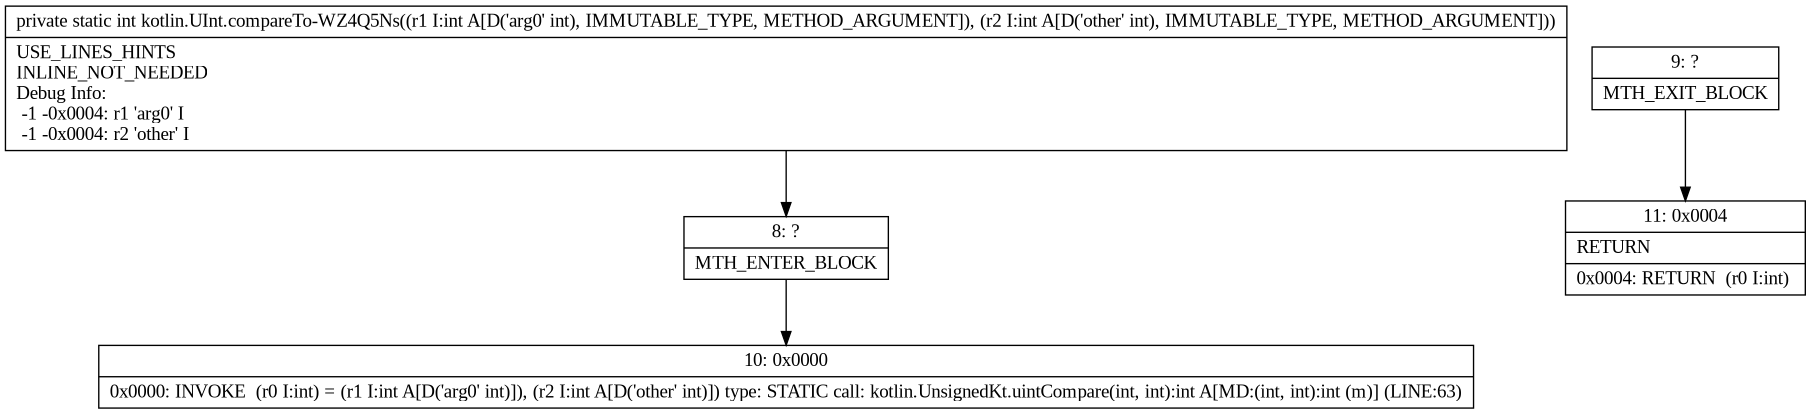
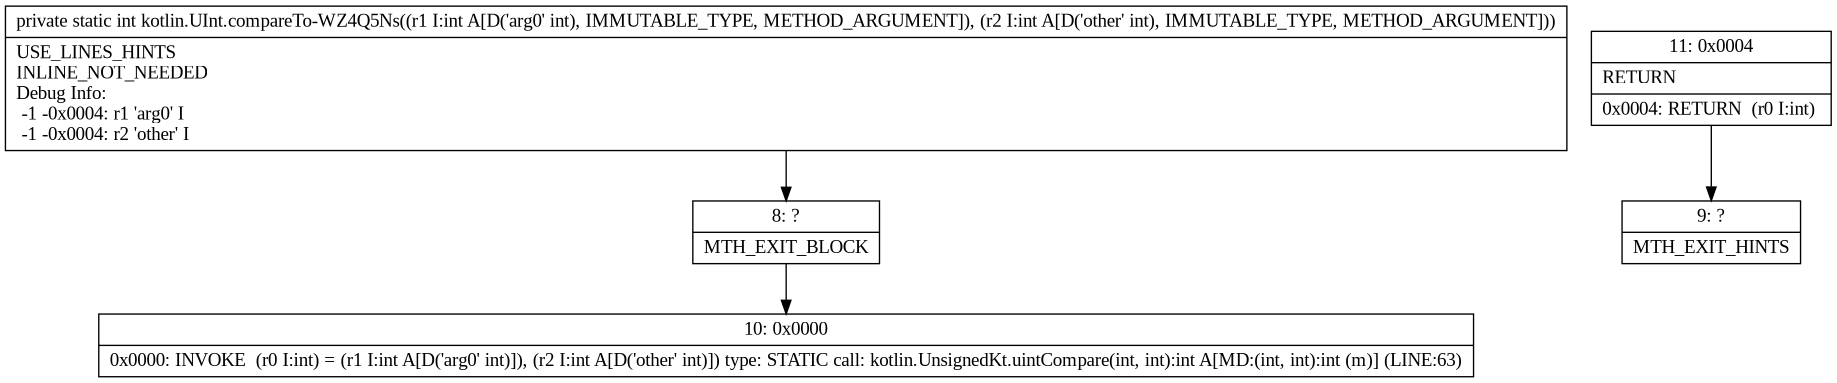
(1685, 93) -> (1711, 247)
(1685, 149) -> (1711, 156)
(786, 263) -> (786, 247)
